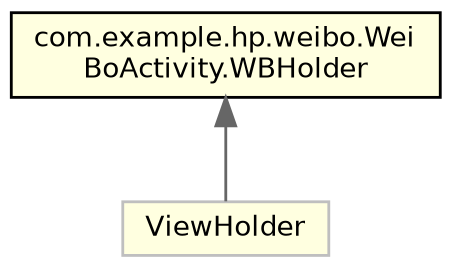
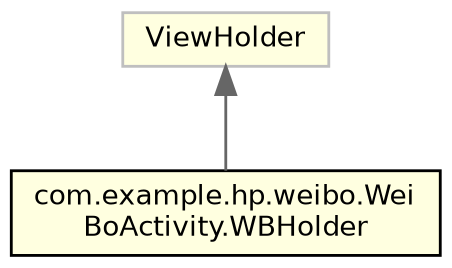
(226, 164) -> (226, 133)
